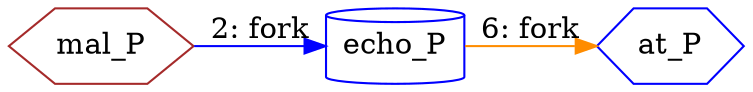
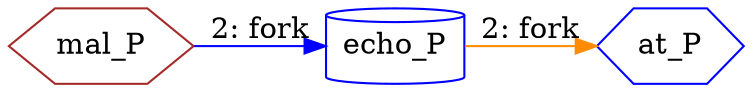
(530, 30) -> (530, 30)
